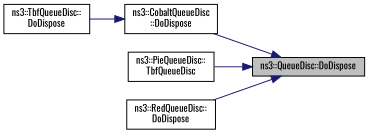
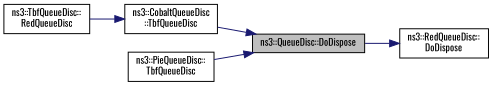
(47, 19) -> (47, 19)
(171, 19) -> (171, 19)
(243, 90) -> (377, 43)
